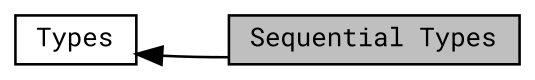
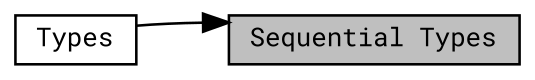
(196, 57) -> (170, 24)
